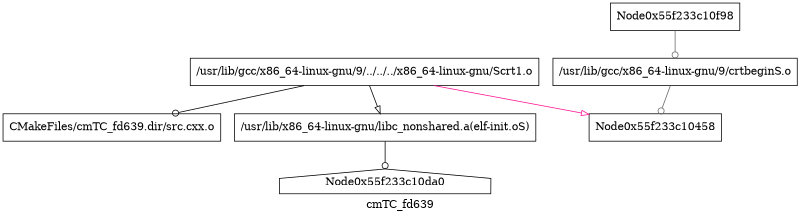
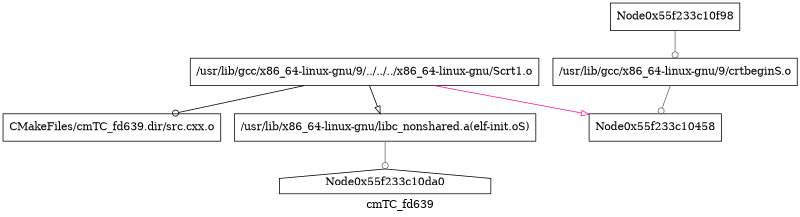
(385, 152) -> (385, 152)
